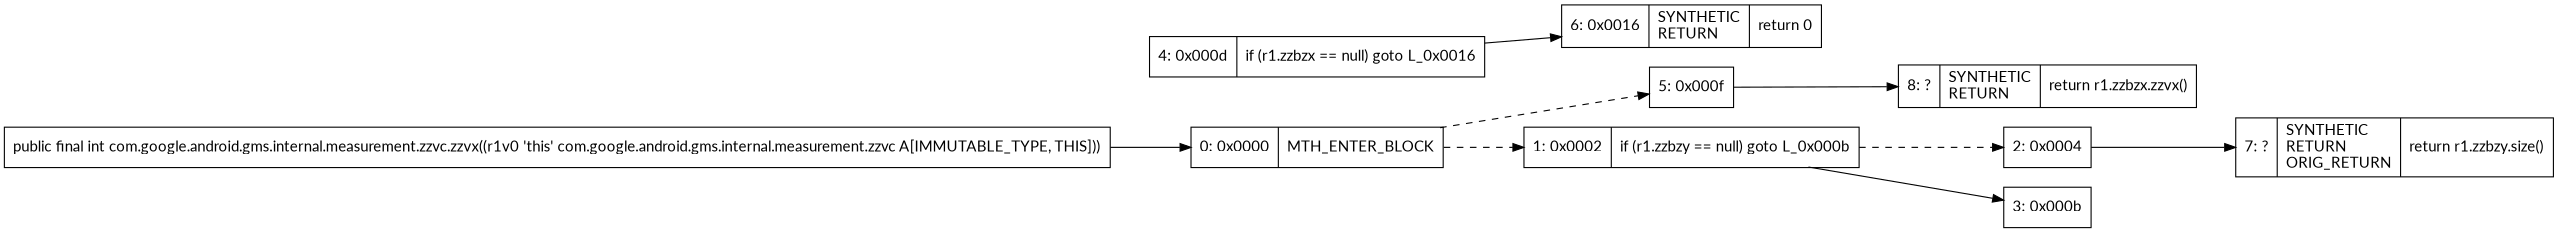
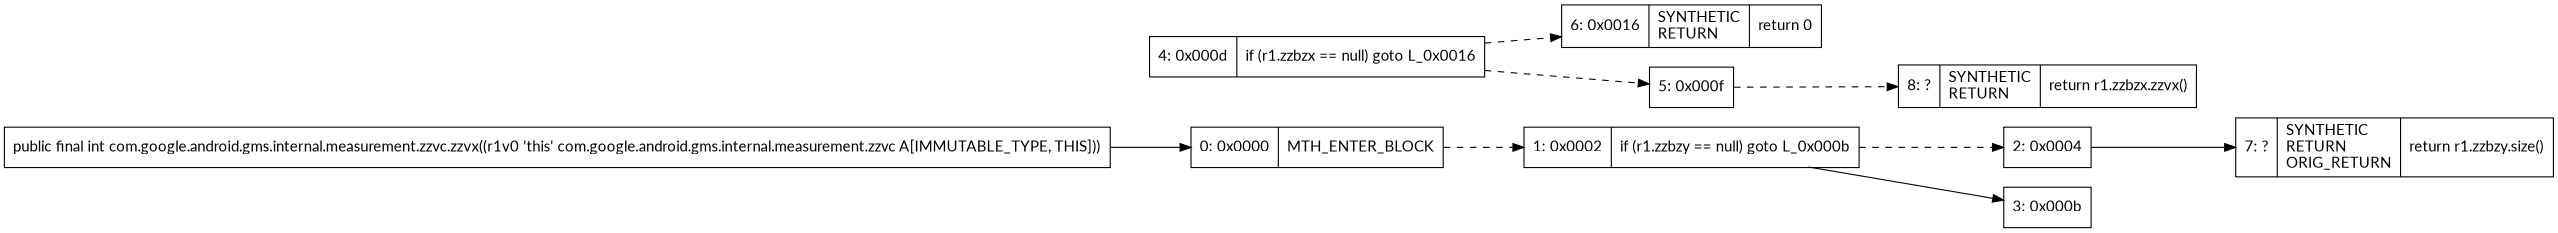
(1518, 40) -> (1518, 40)
(1810, 87) -> (1810, 87)
(1539, 112) -> (1561, 77)
